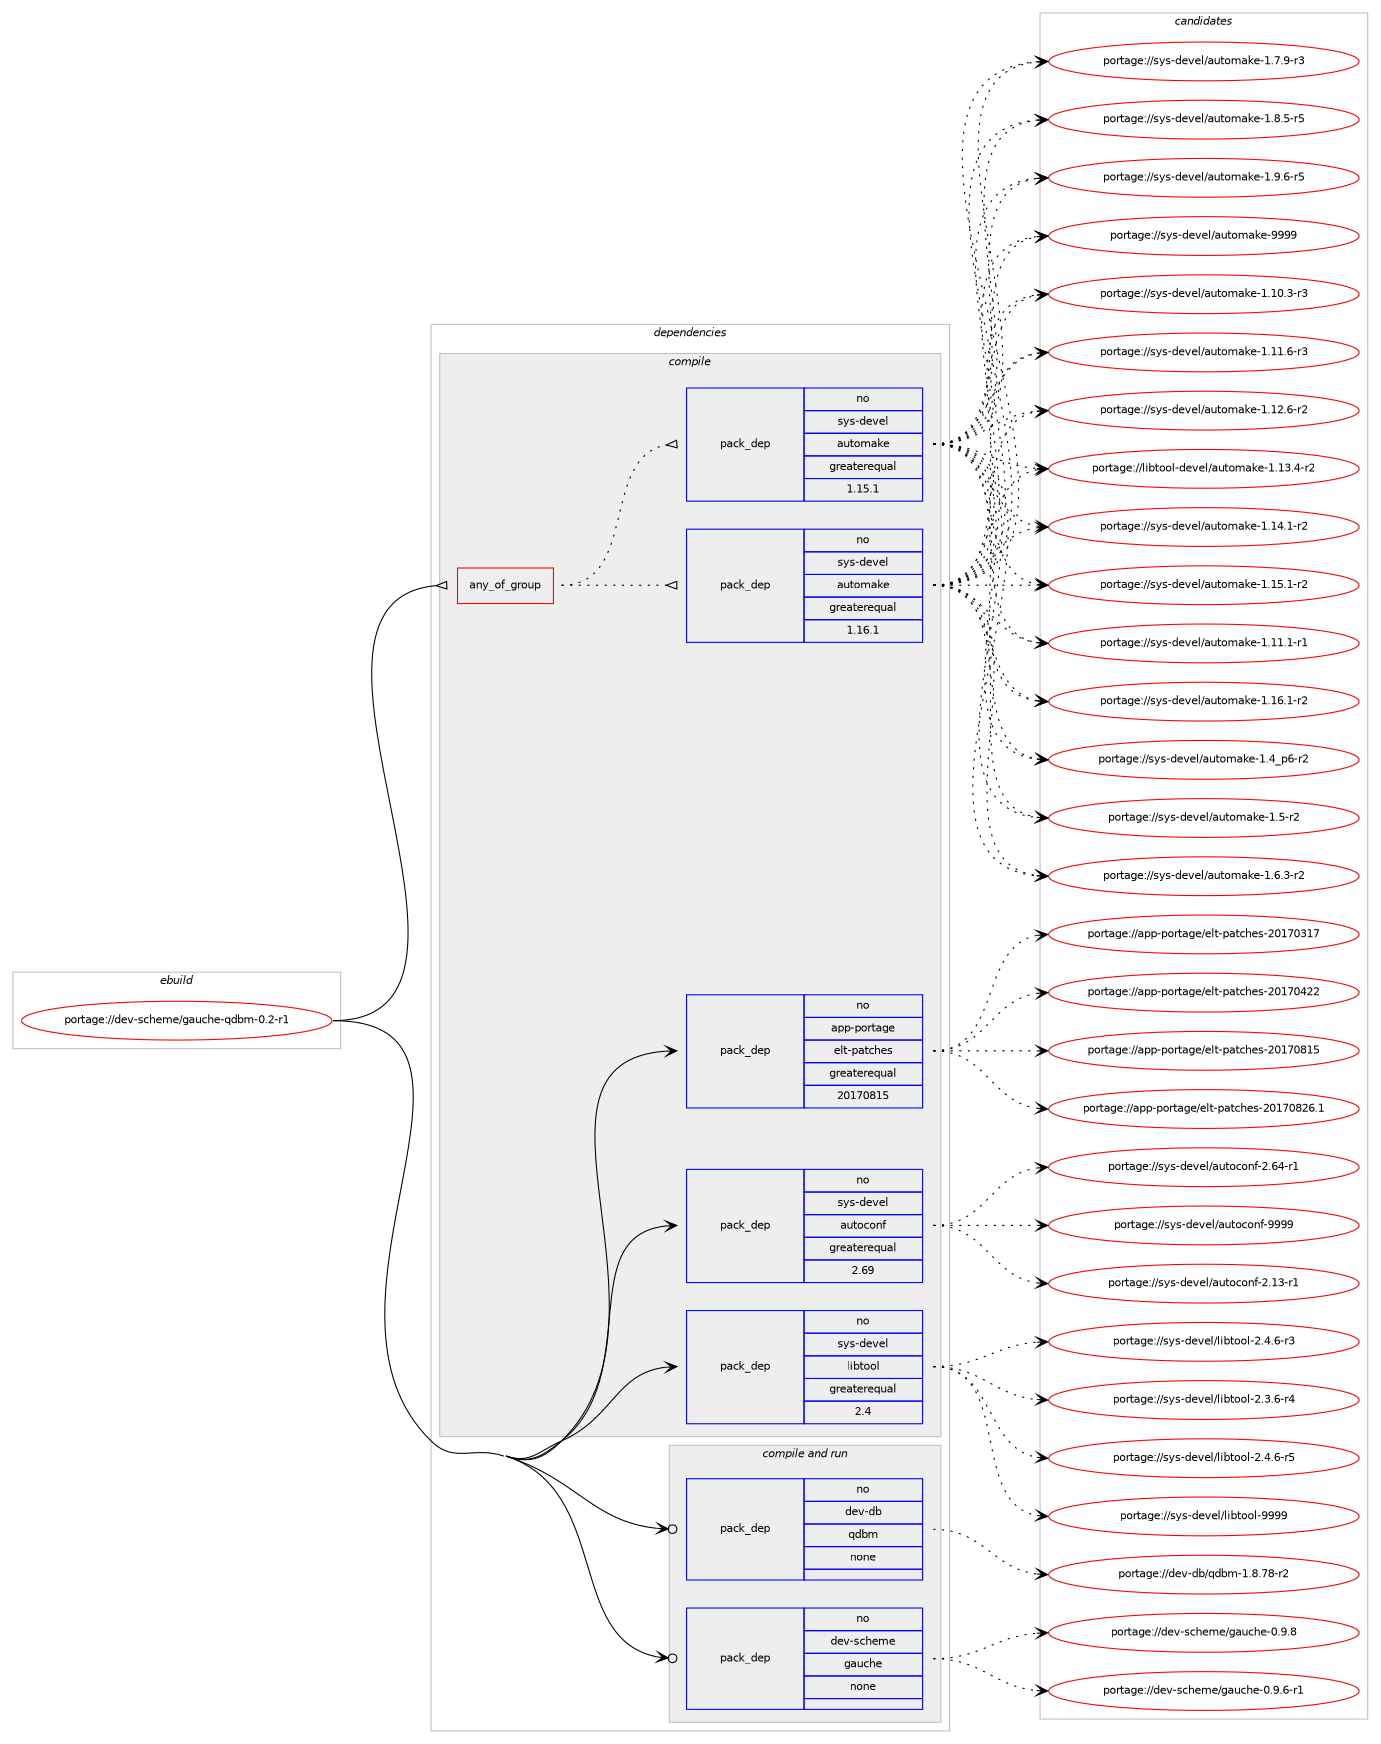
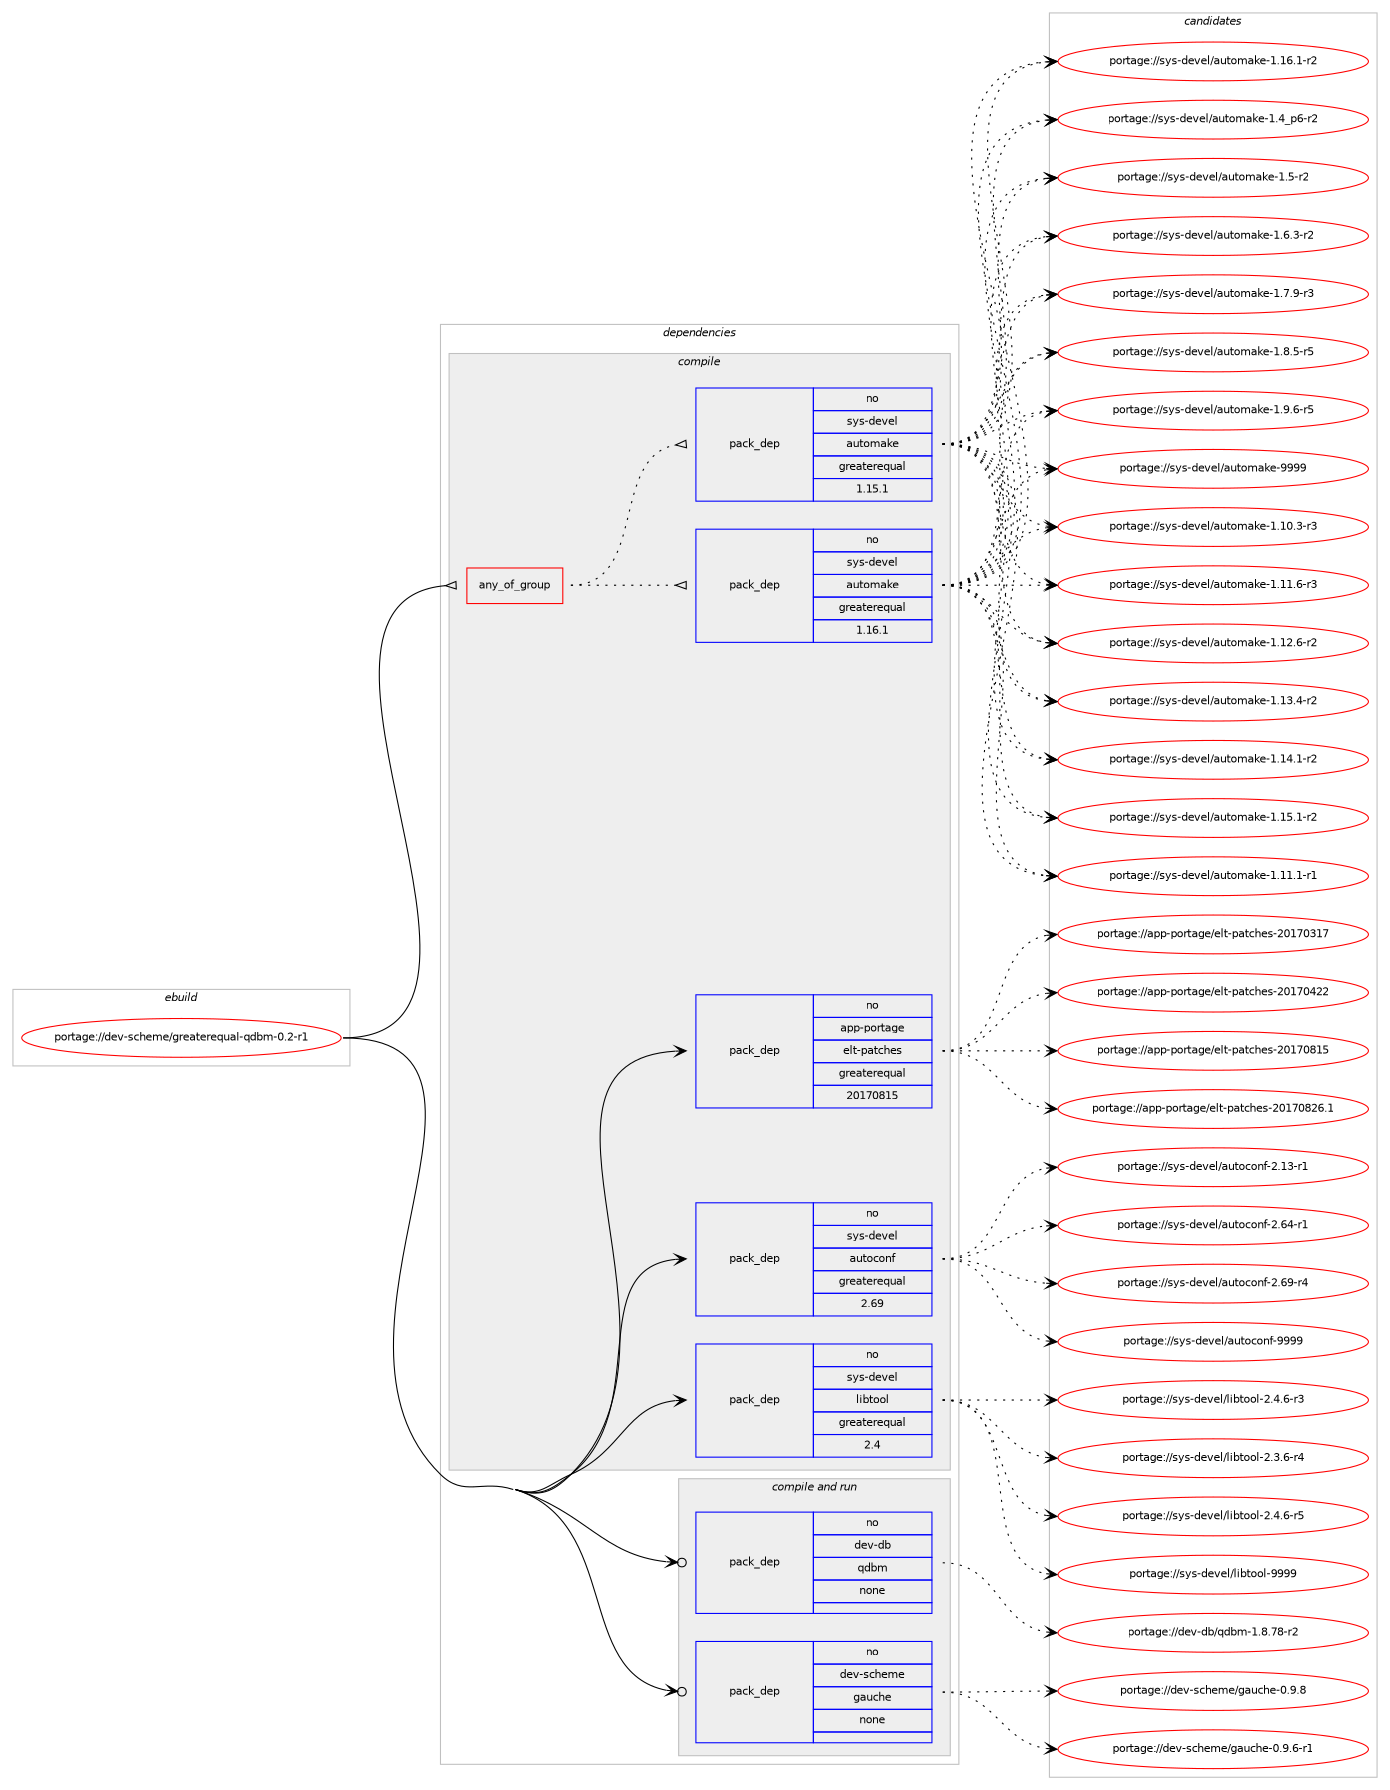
(1204, 469) -> (1213, 702)
(177, 1021) -> (181, 1038)
none -> (1213, 1284)
